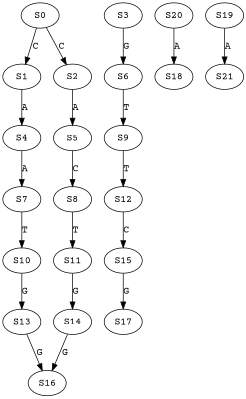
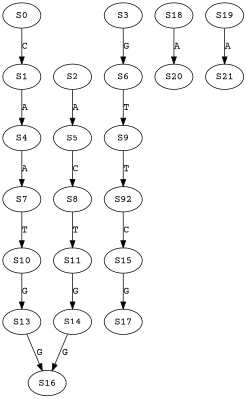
(55, 43) -> none
(174, 43) -> (174, 43)
(123, 199) -> (123, 199)
